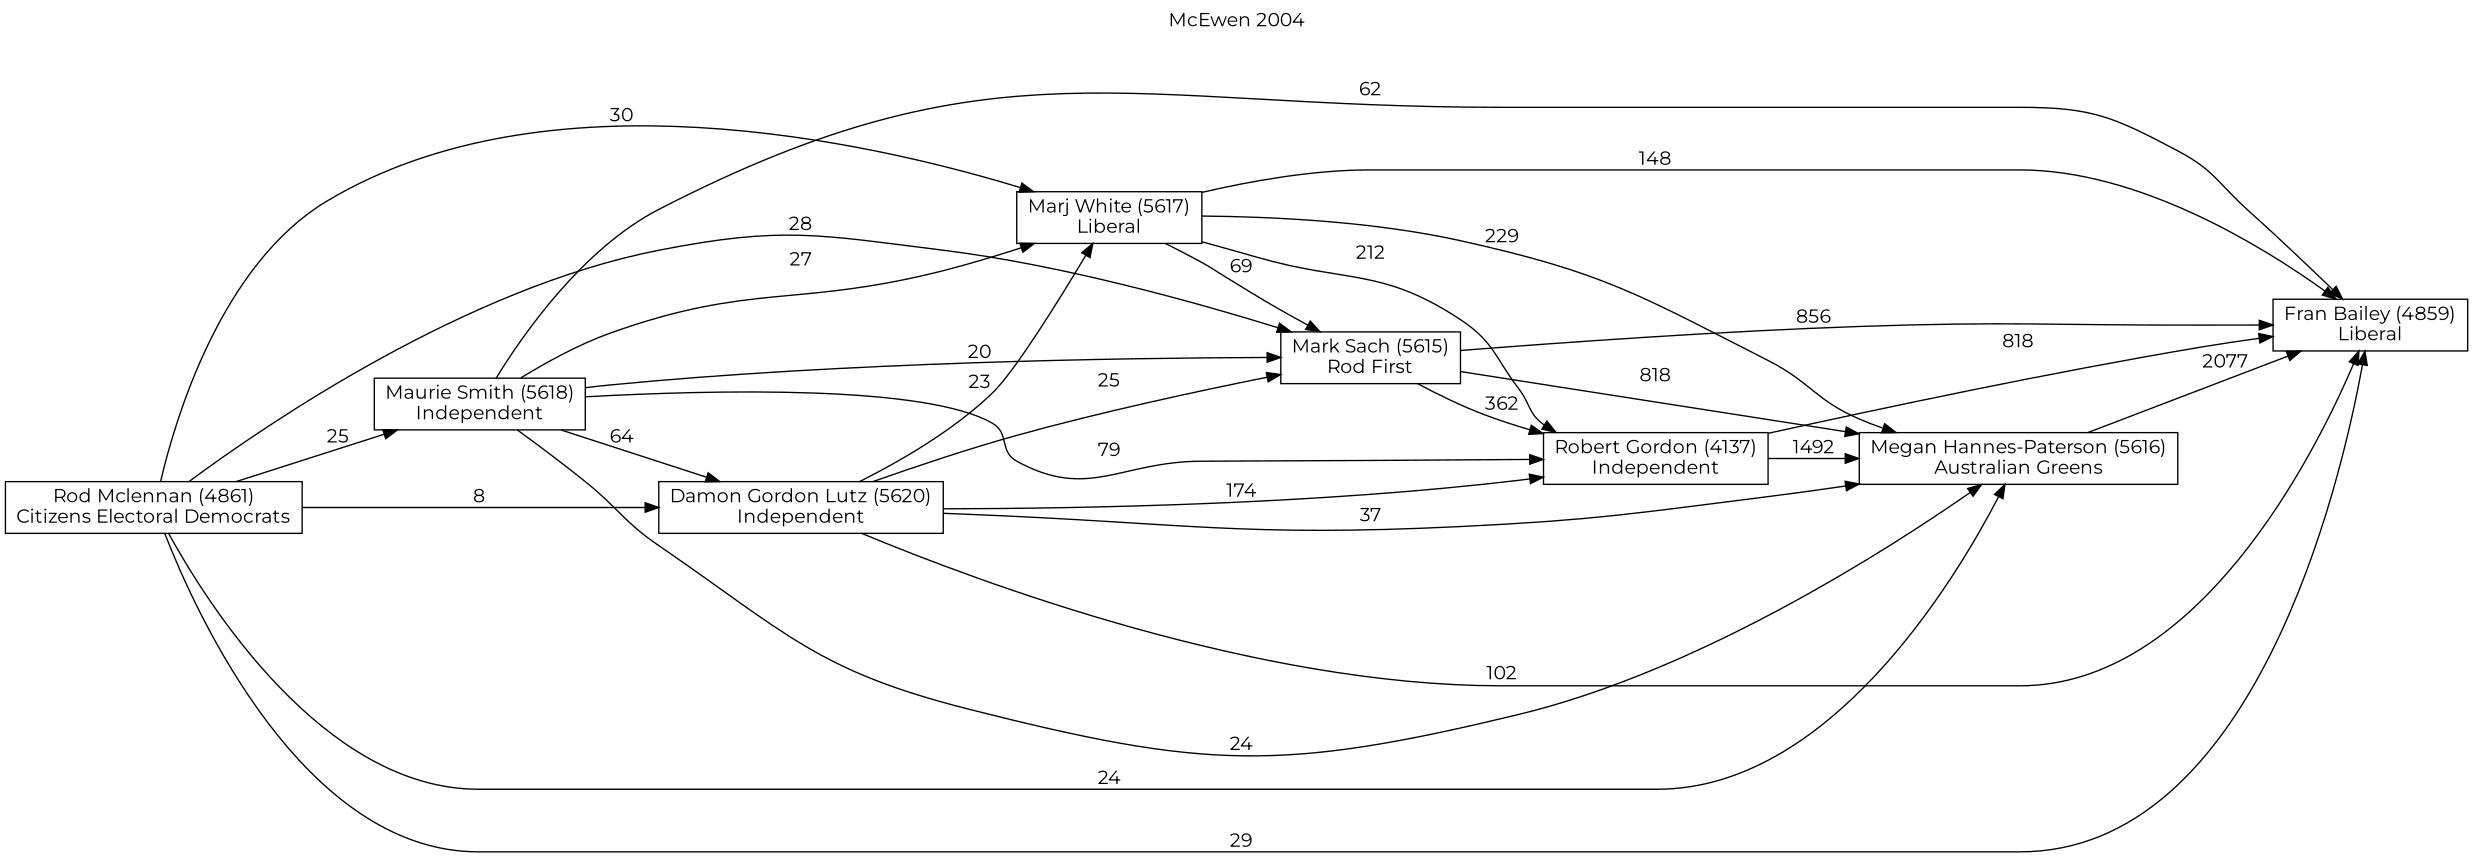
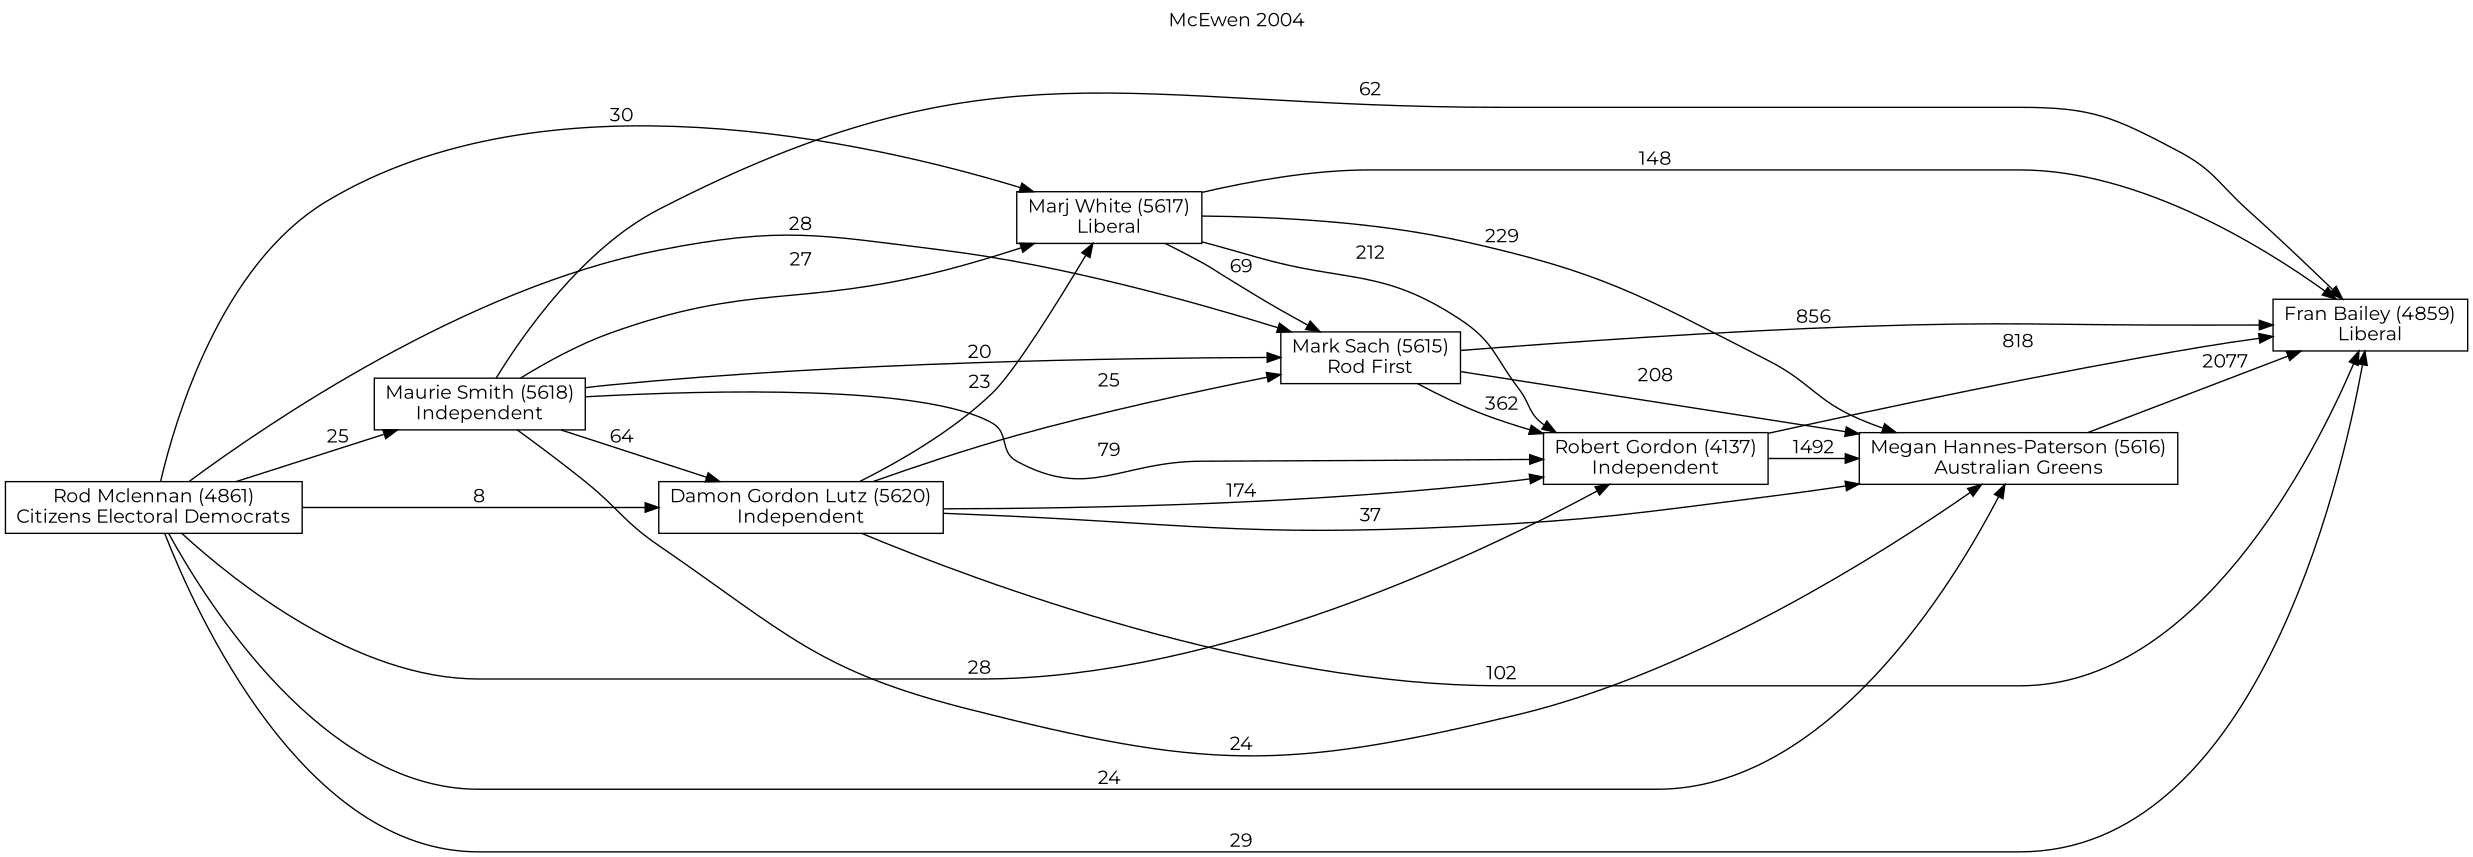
(1656, 376) -> (1656, 376)
none -> (849, 679)
